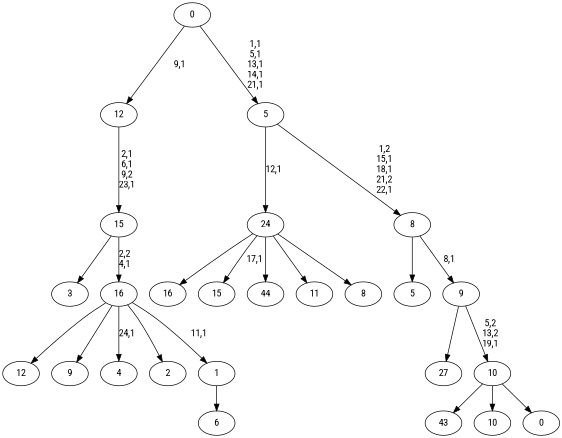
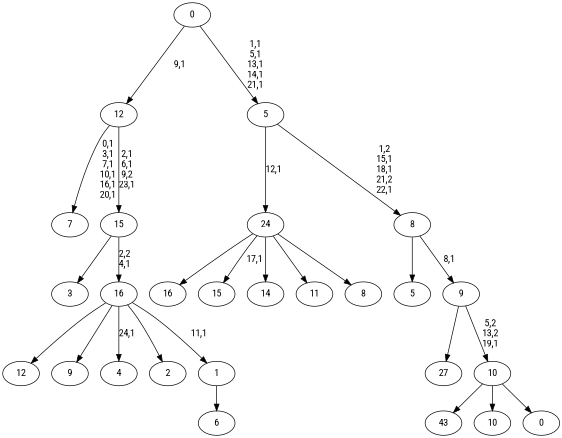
none -> (70, 225)
(266, 294) -> (266, 294)
